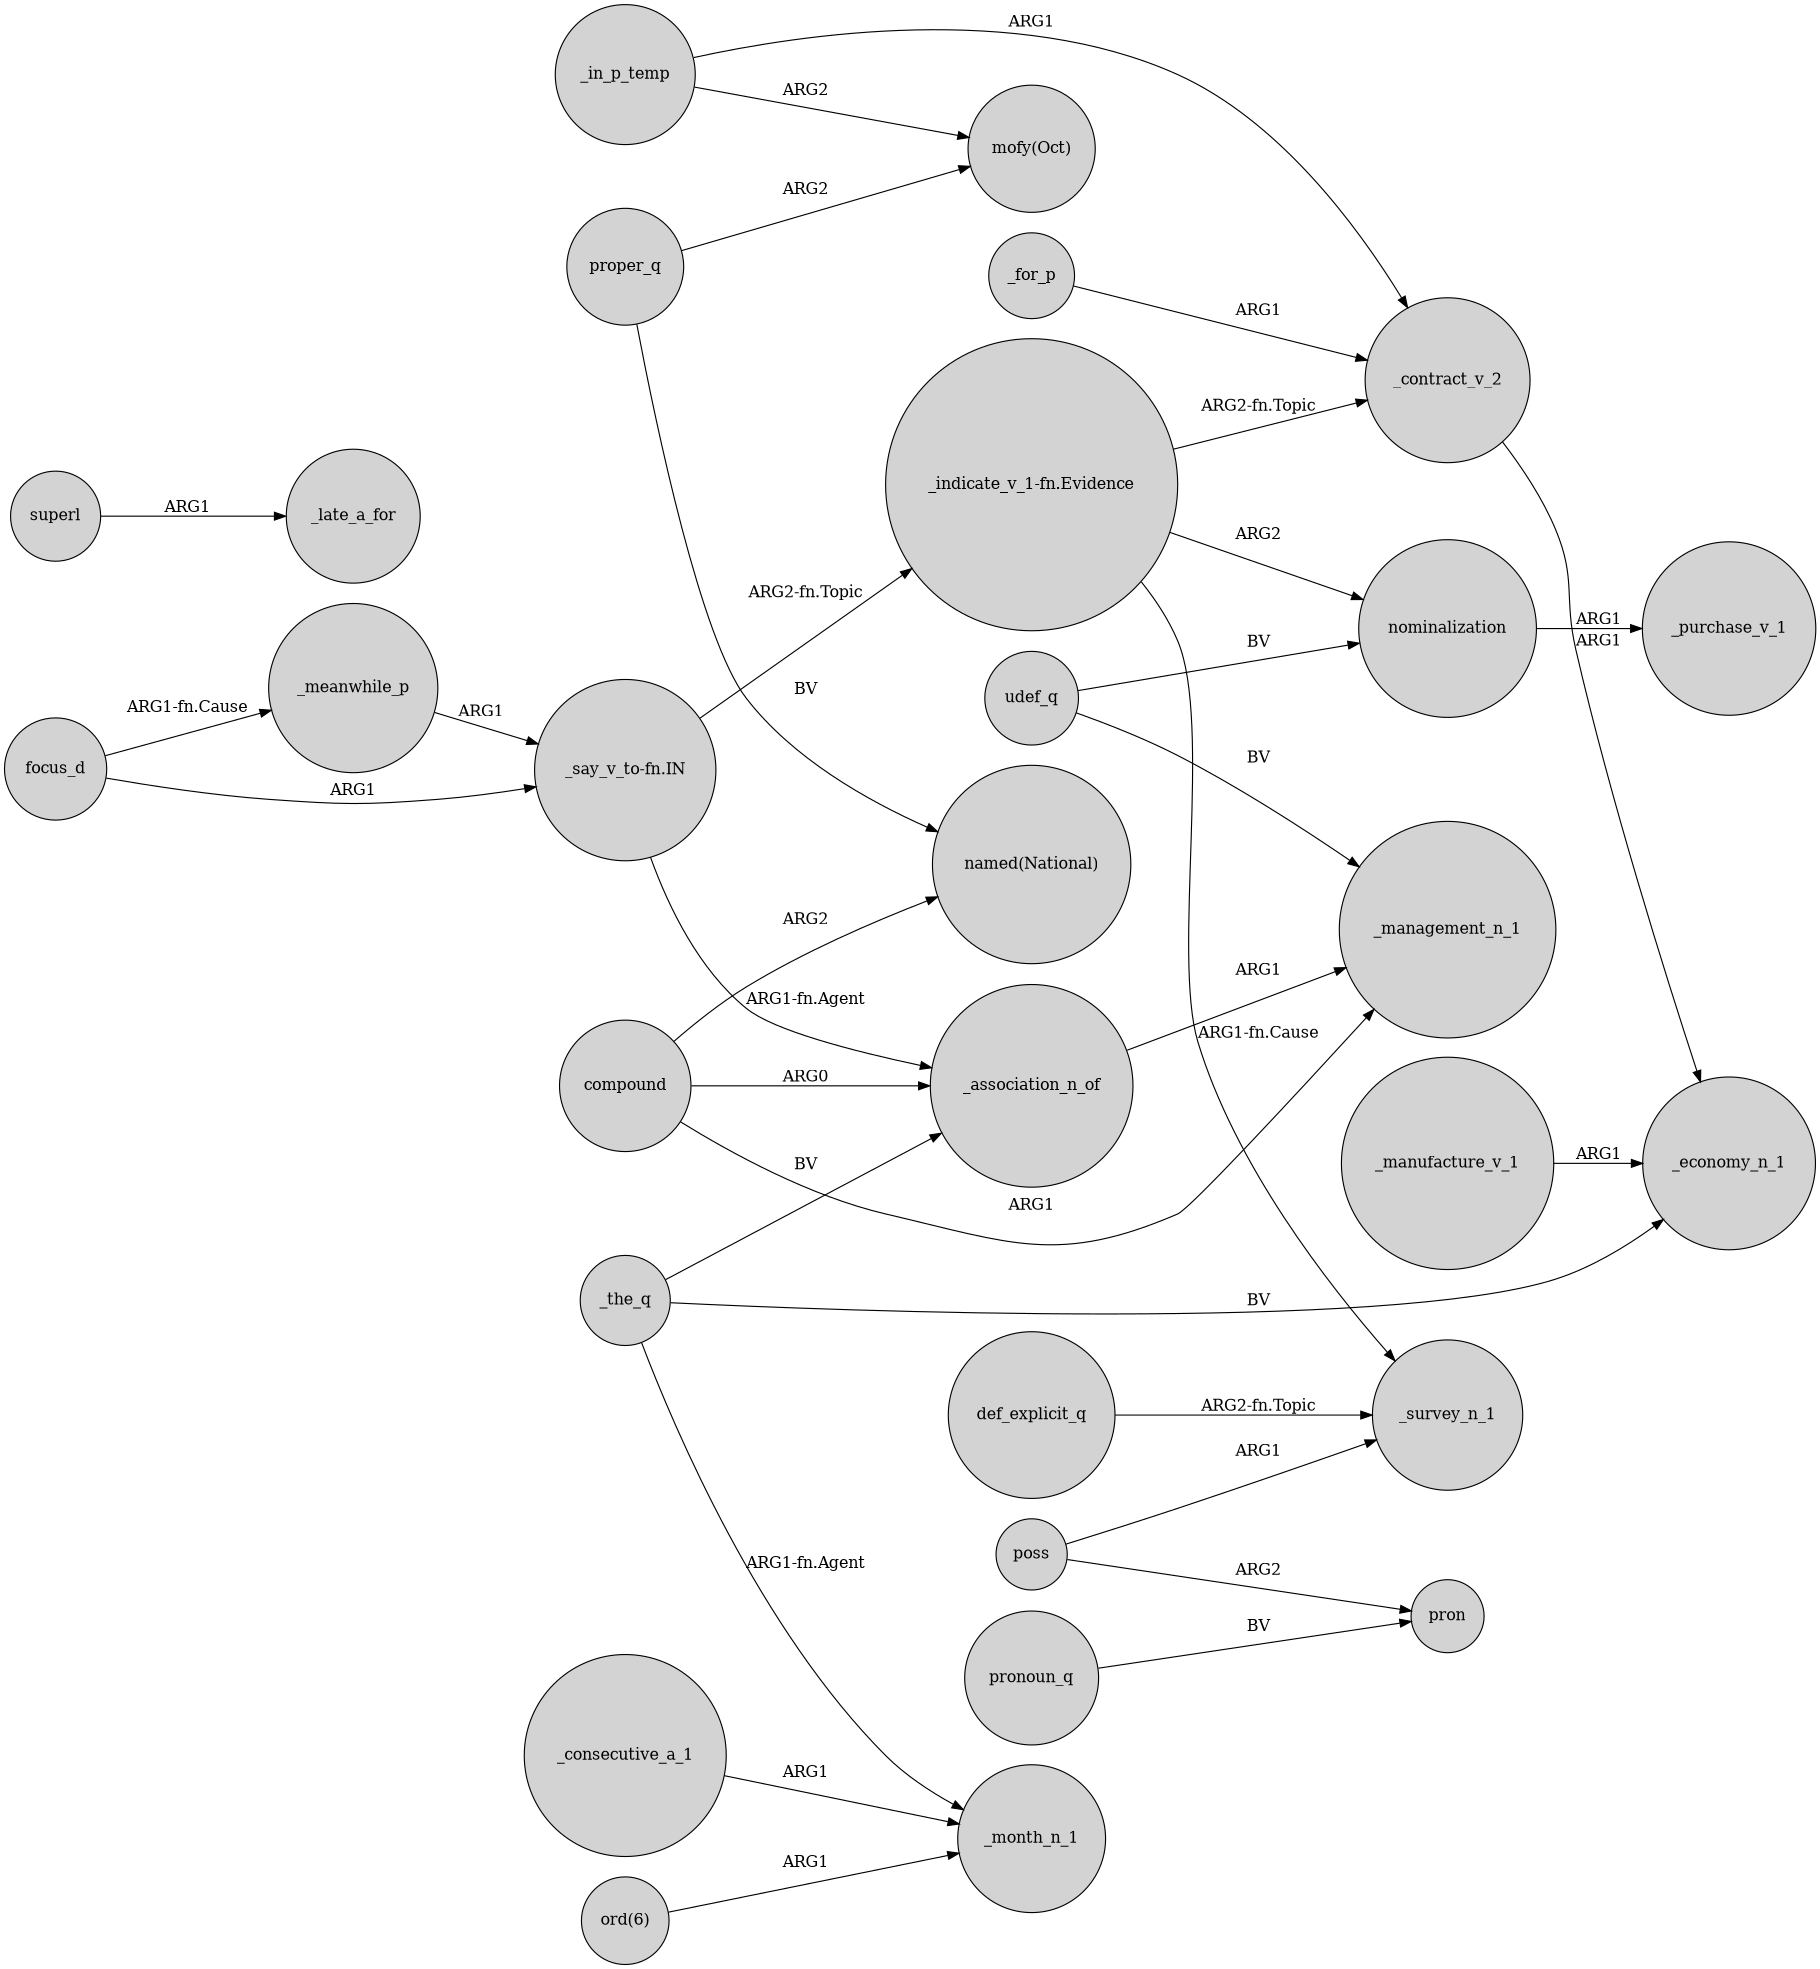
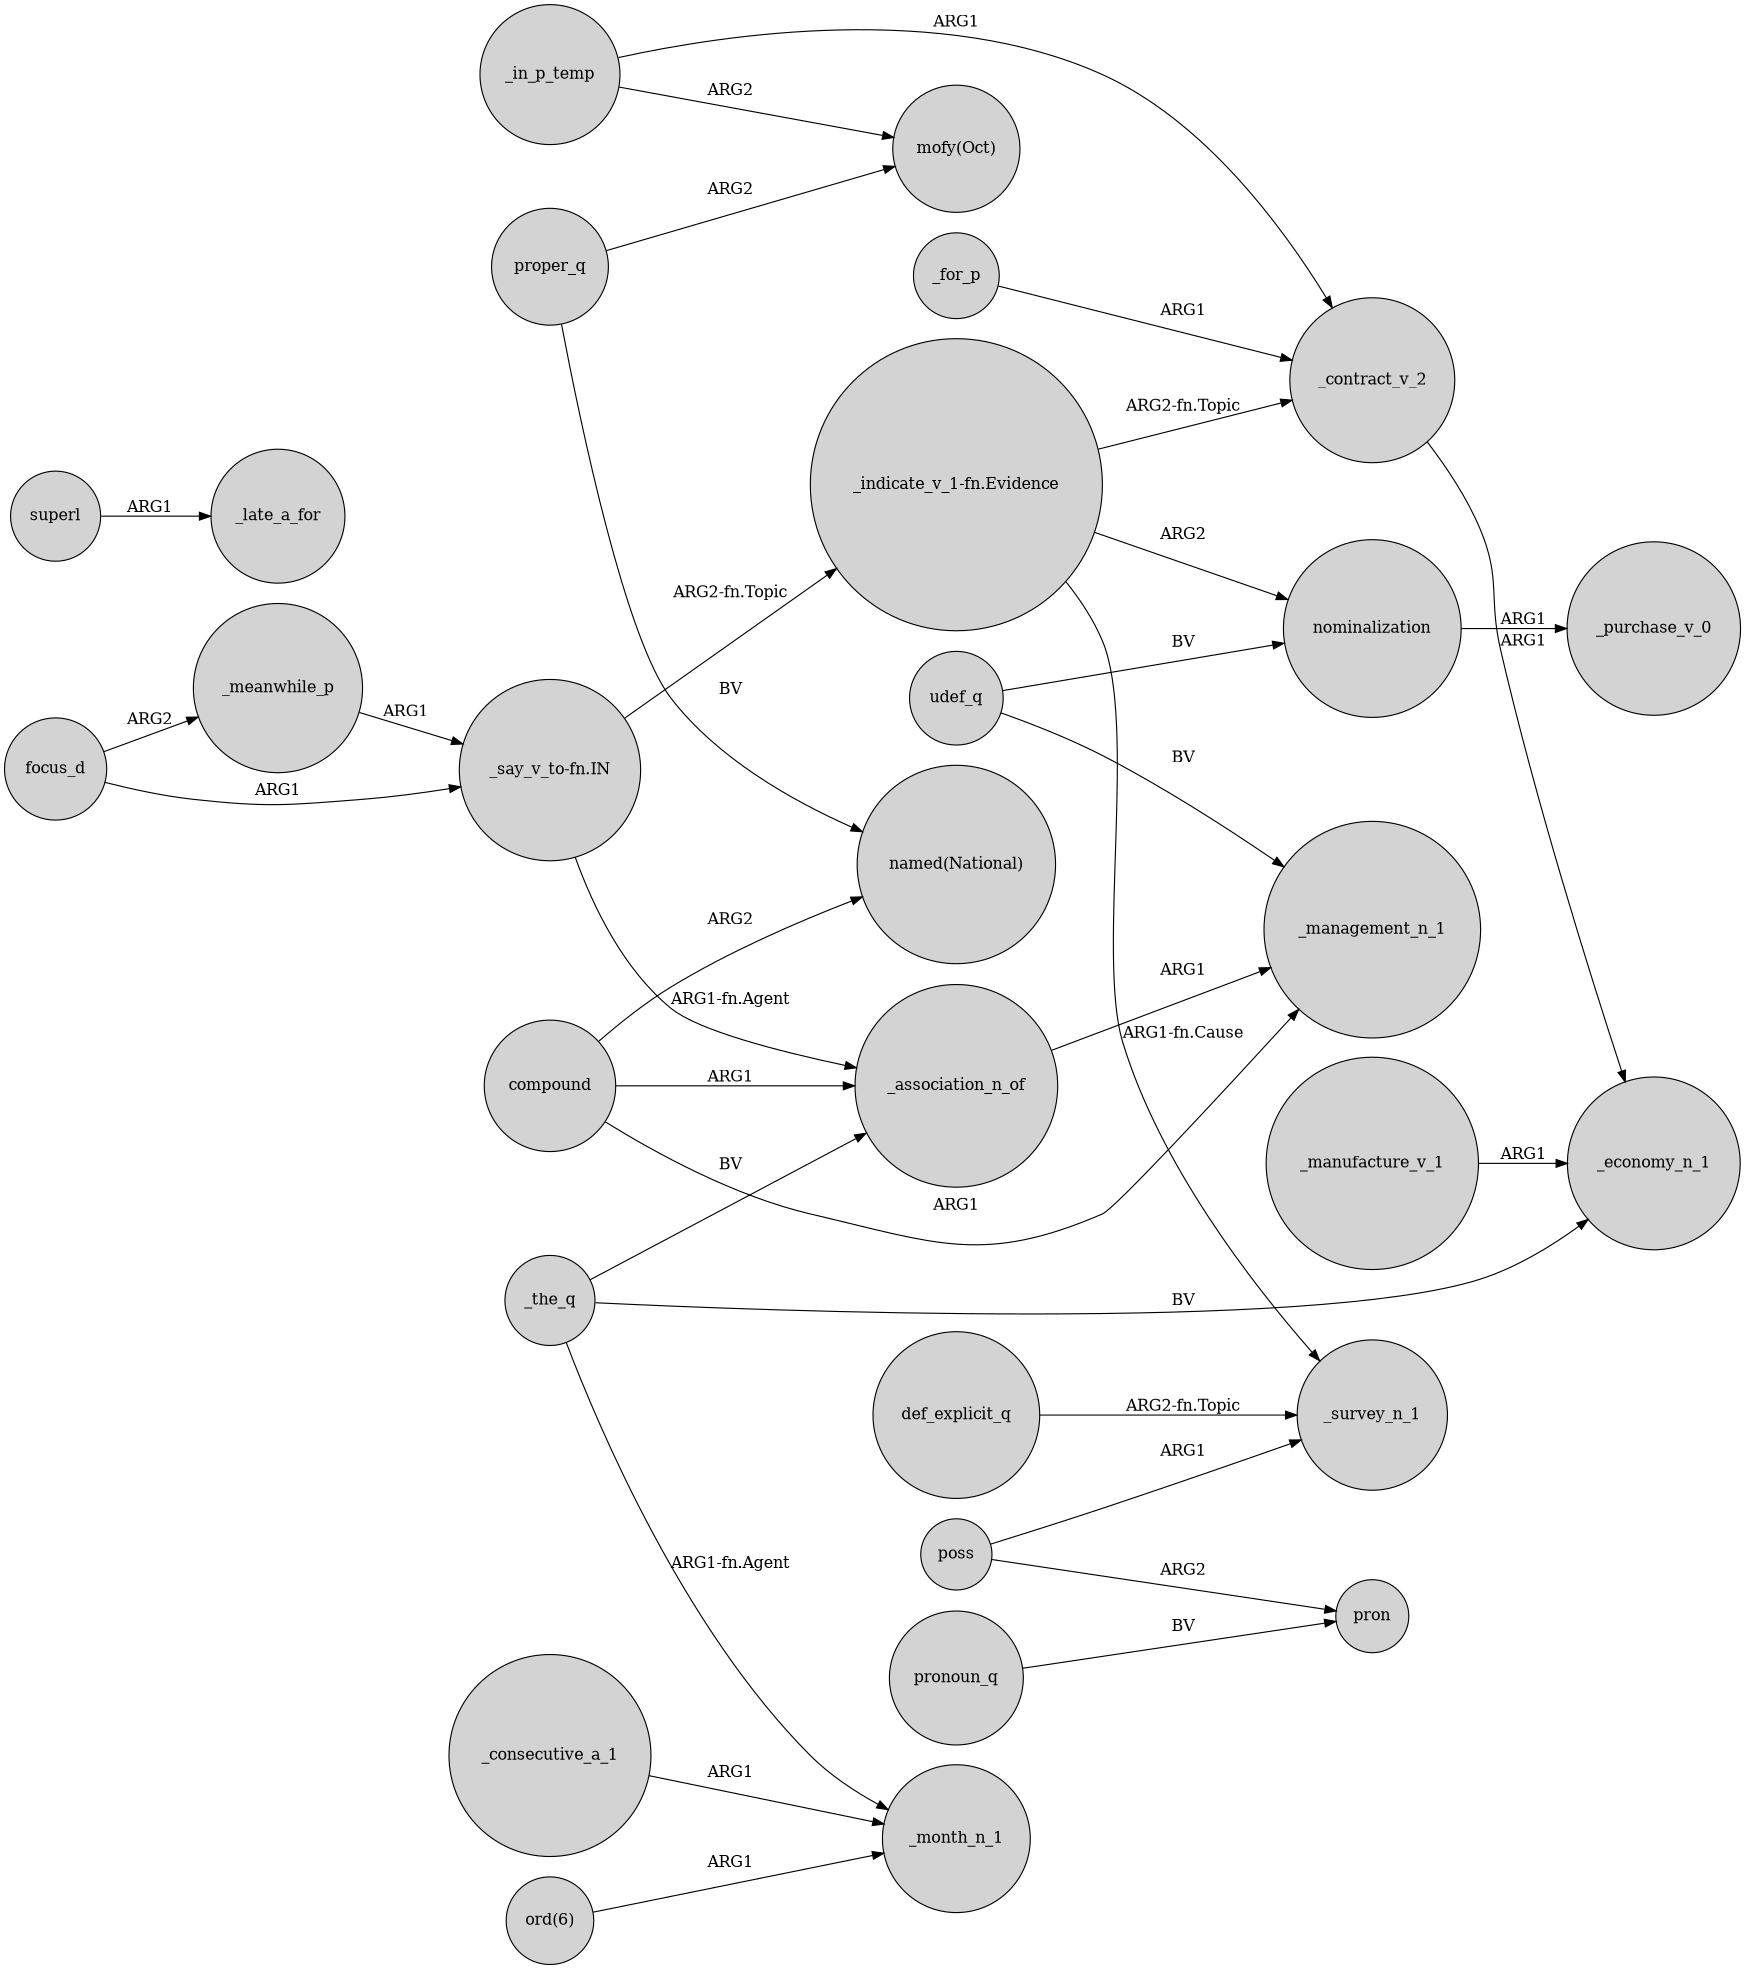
(1729, 629) -> (1654, 629)
(188, 708) -> (150, 720)
(806, 1077) -> (731, 1077)
